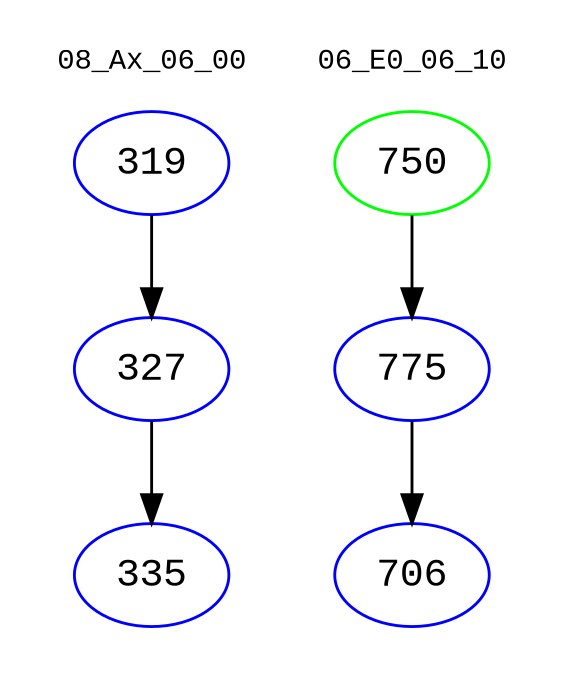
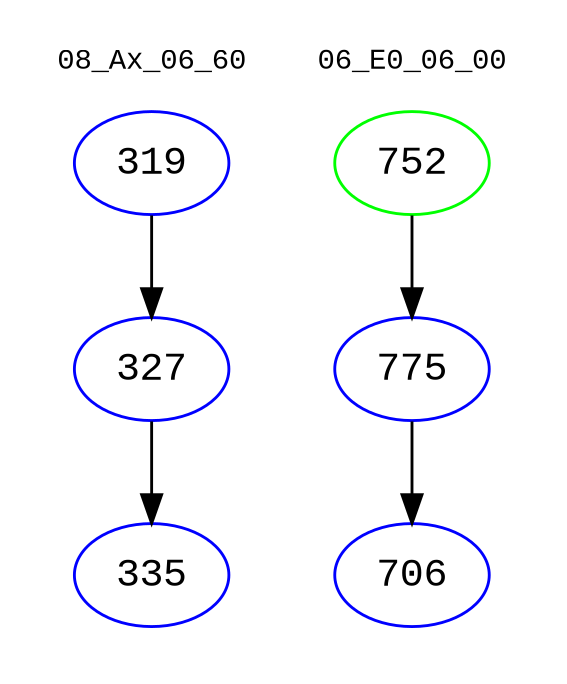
(153, 62) -> (153, 62)
(413, 62) -> (413, 62)
(412, 163) -> (412, 163)
